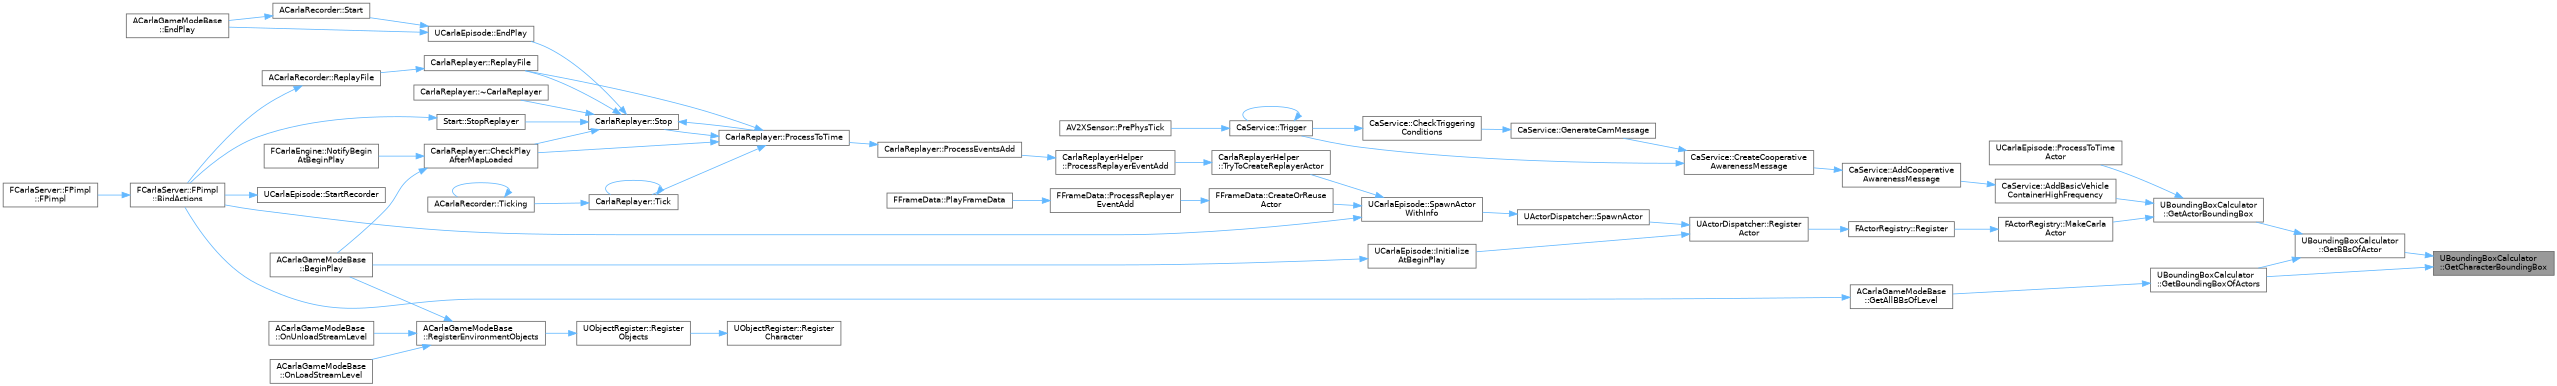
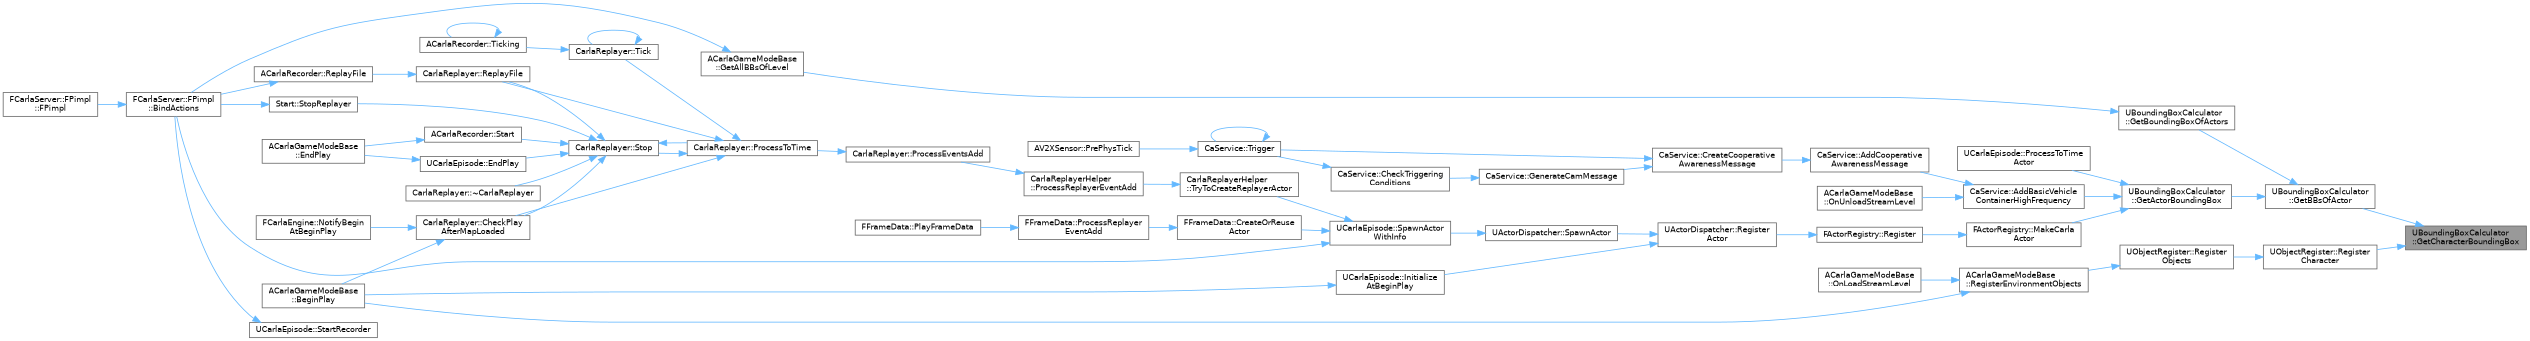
(395, 21) -> (541, 141)
(2346, 272) -> (2387, 248)
(391, 333) -> (1939, 197)
